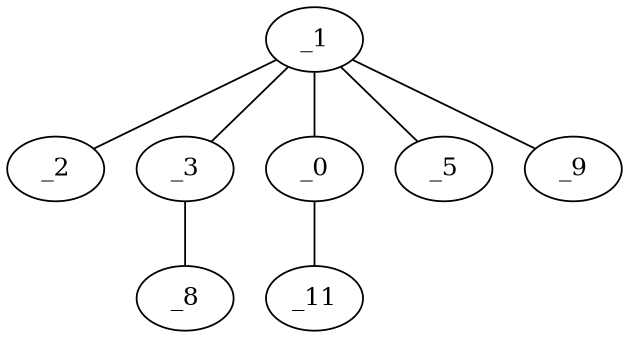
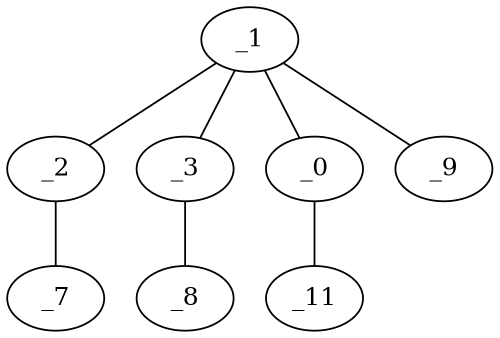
(444, 169) -> none
none -> (56, 298)
